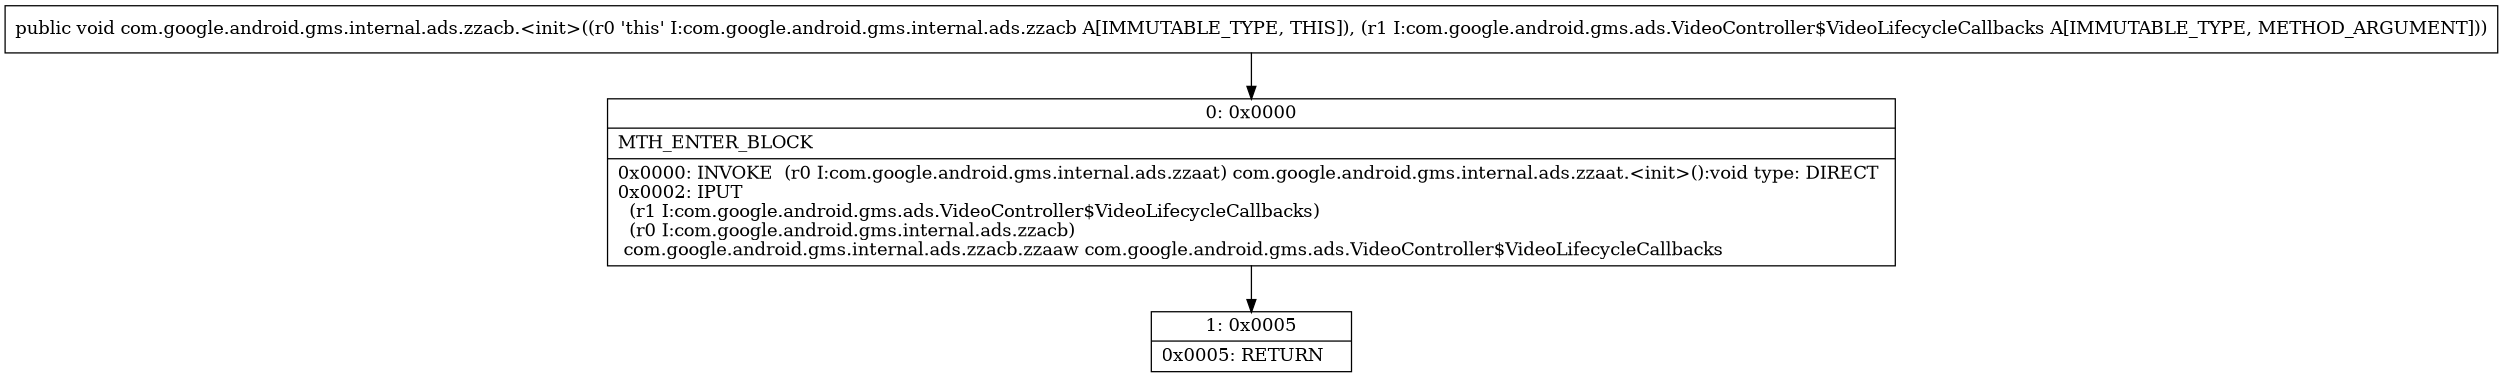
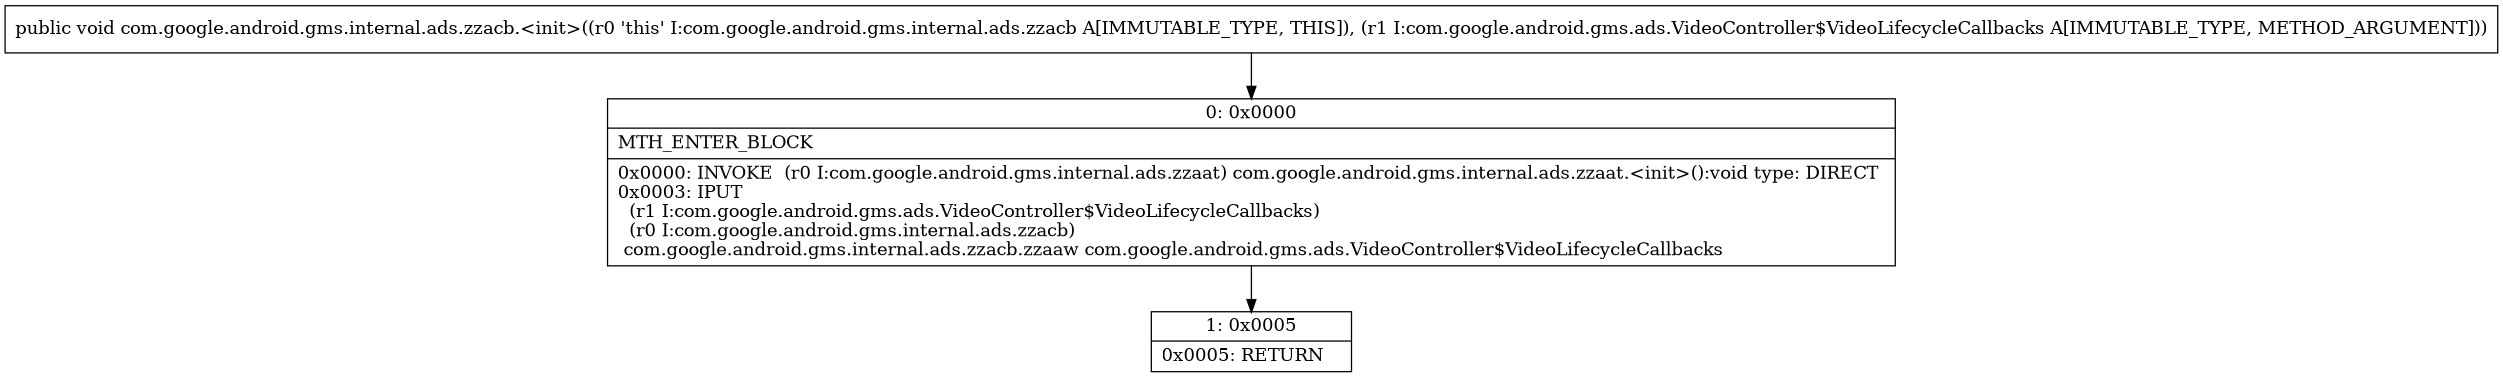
(686, 193) -> (686, 193)
